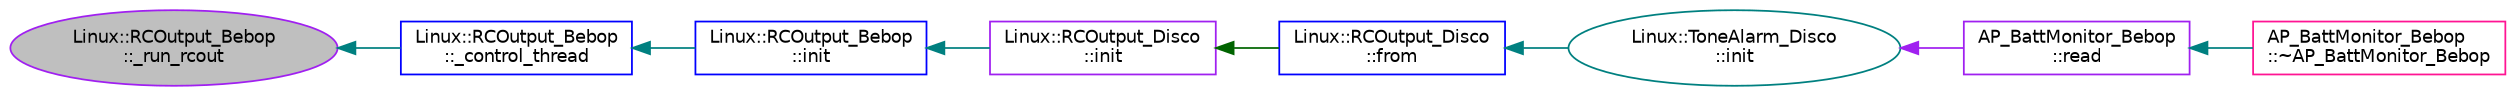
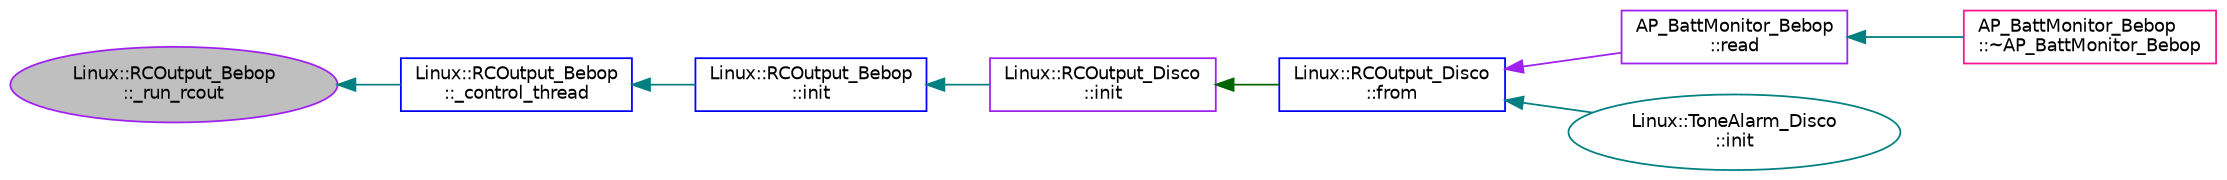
(1941, 48) -> (1572, 60)
